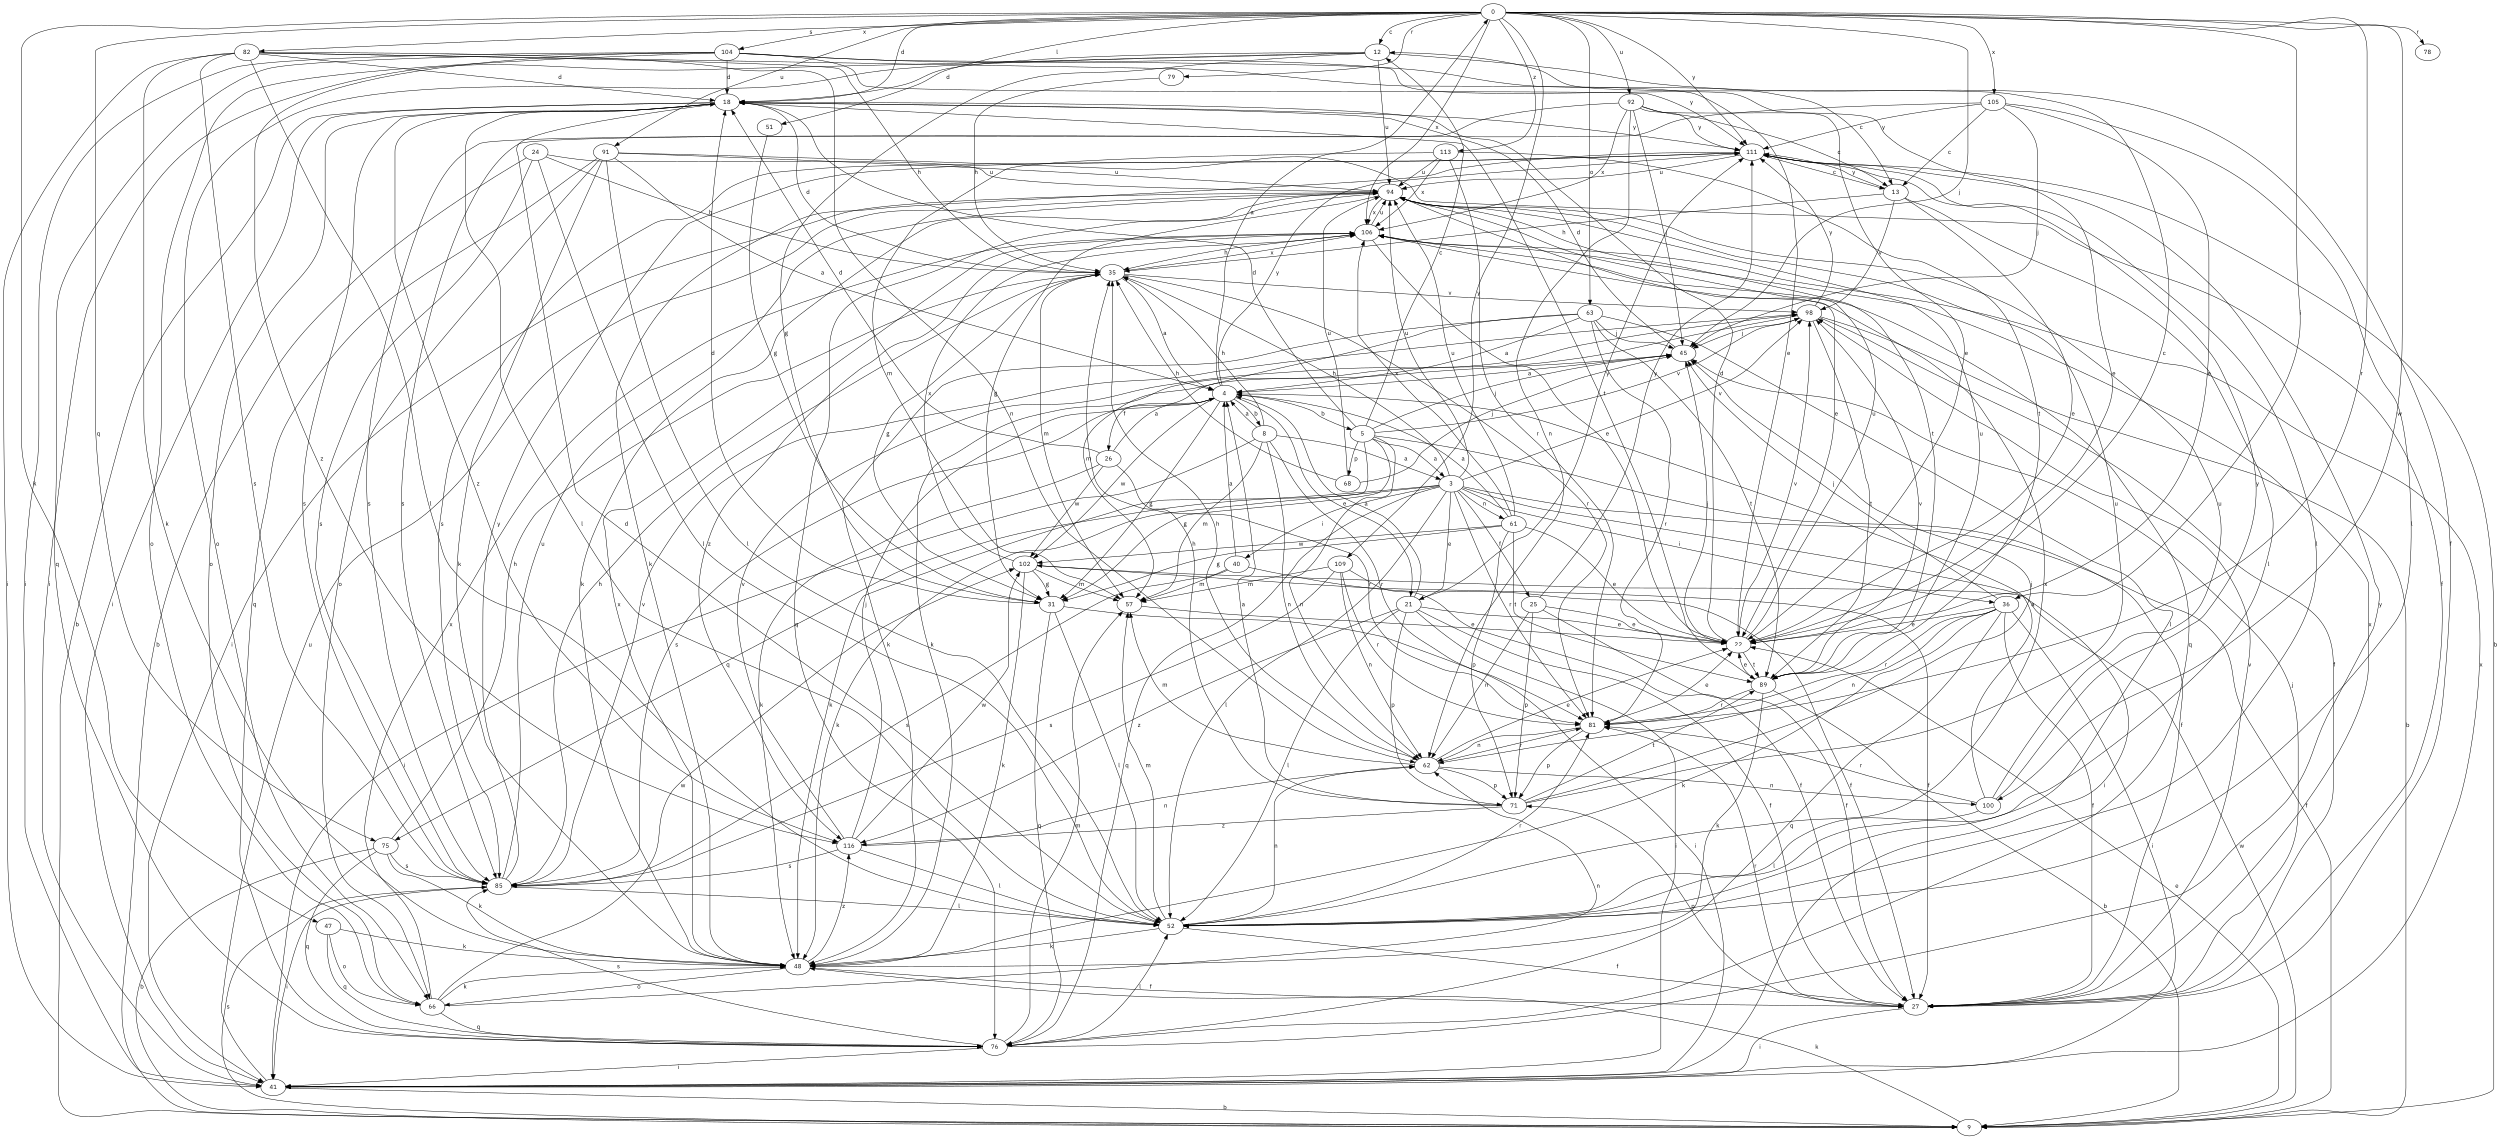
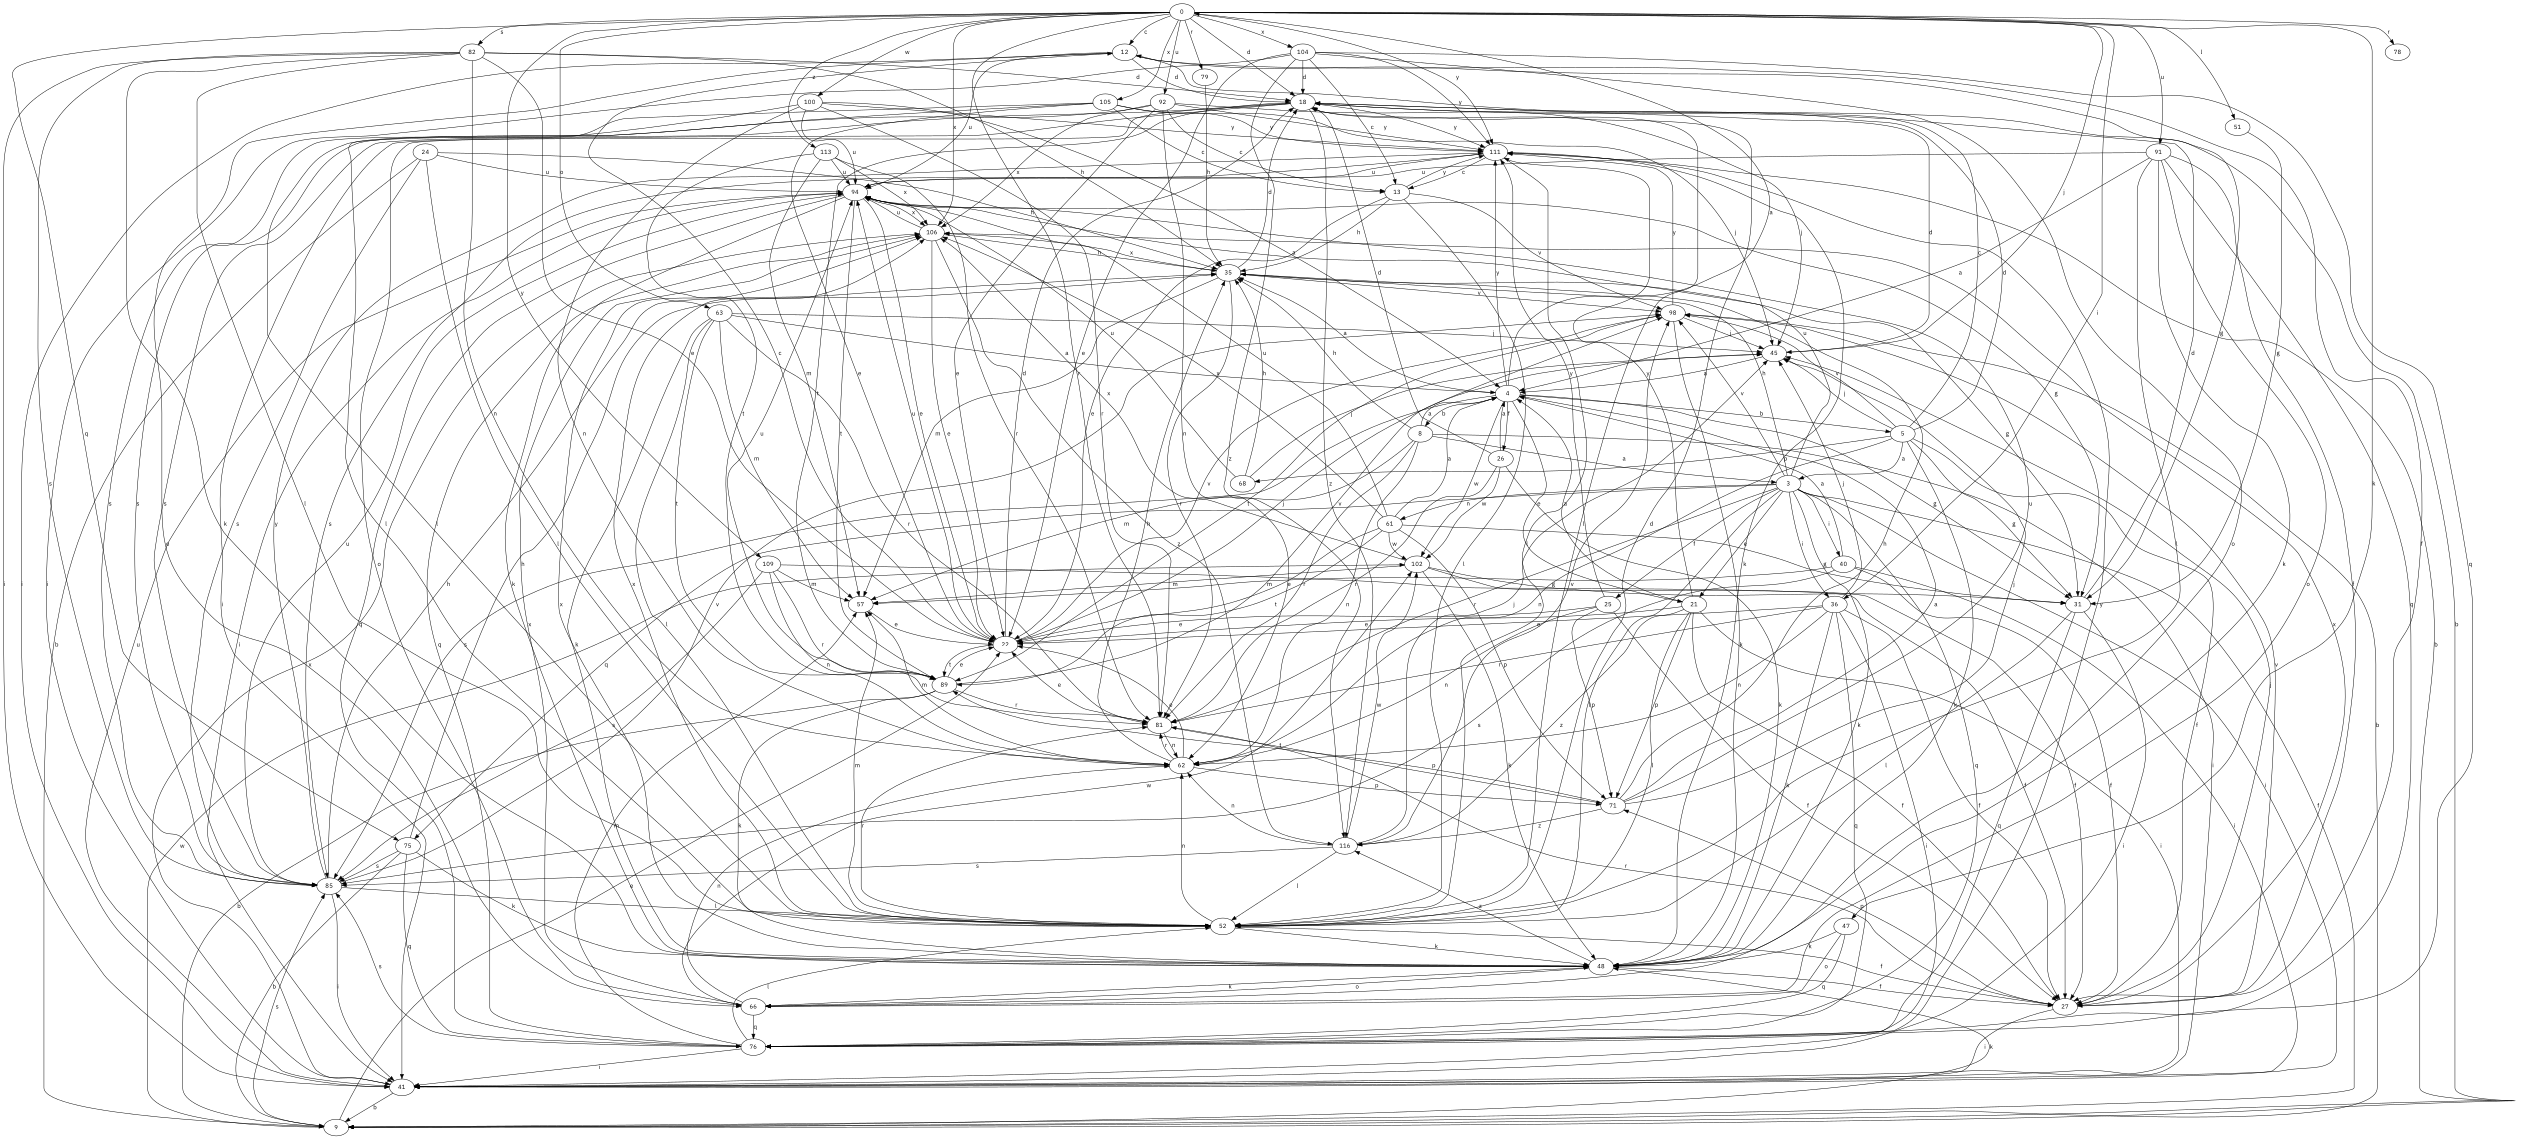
(1163, 336) -> (1363, 352)
(2333, 665) -> none
(1705, 782) -> (649, 556)
none -> (2290, 1053)
